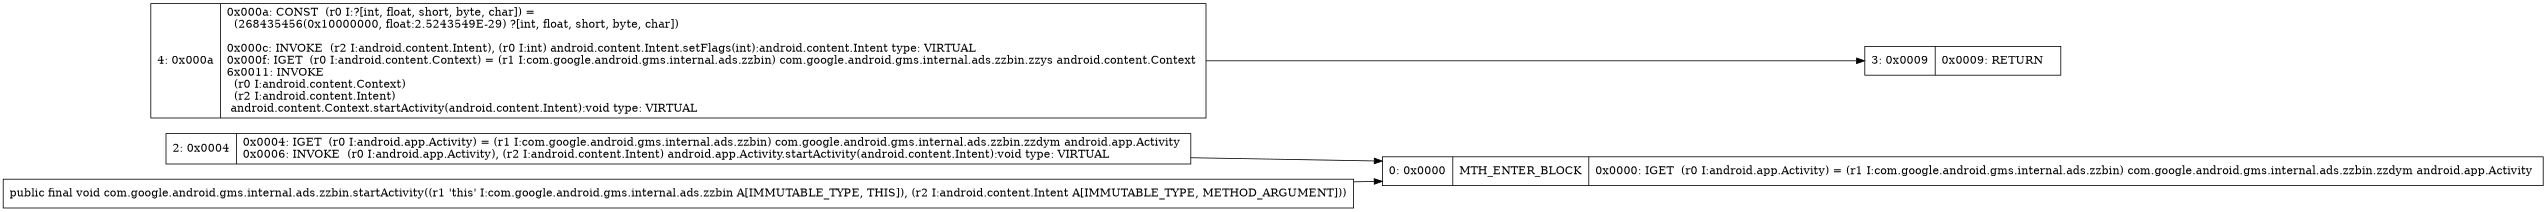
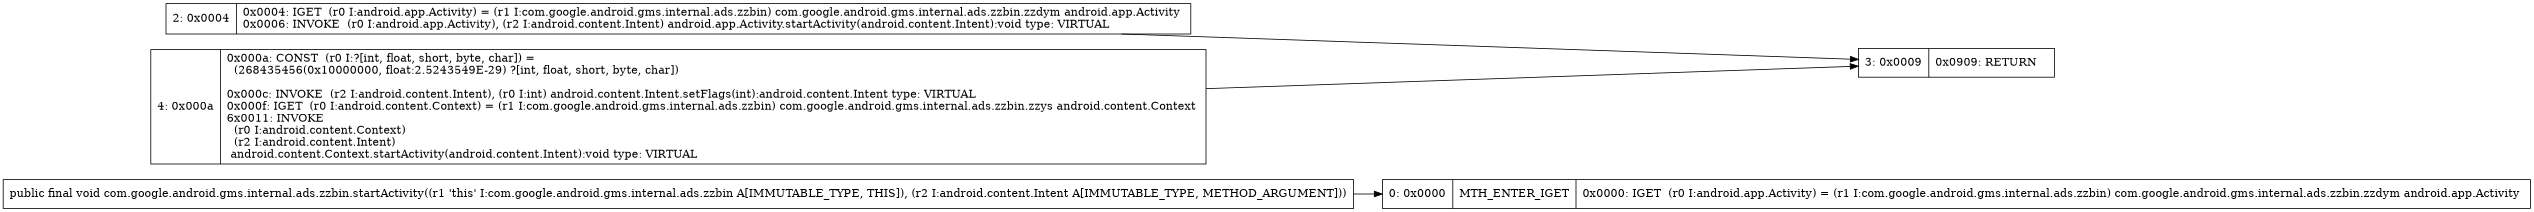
(1998, 60) -> (1992, 62)
(1282, 159) -> (1486, 47)
(1521, 171) -> (1514, 194)
